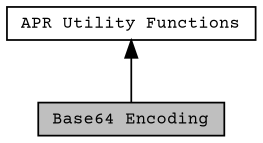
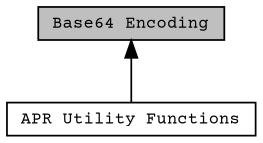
(131, 80) -> (131, 80)
